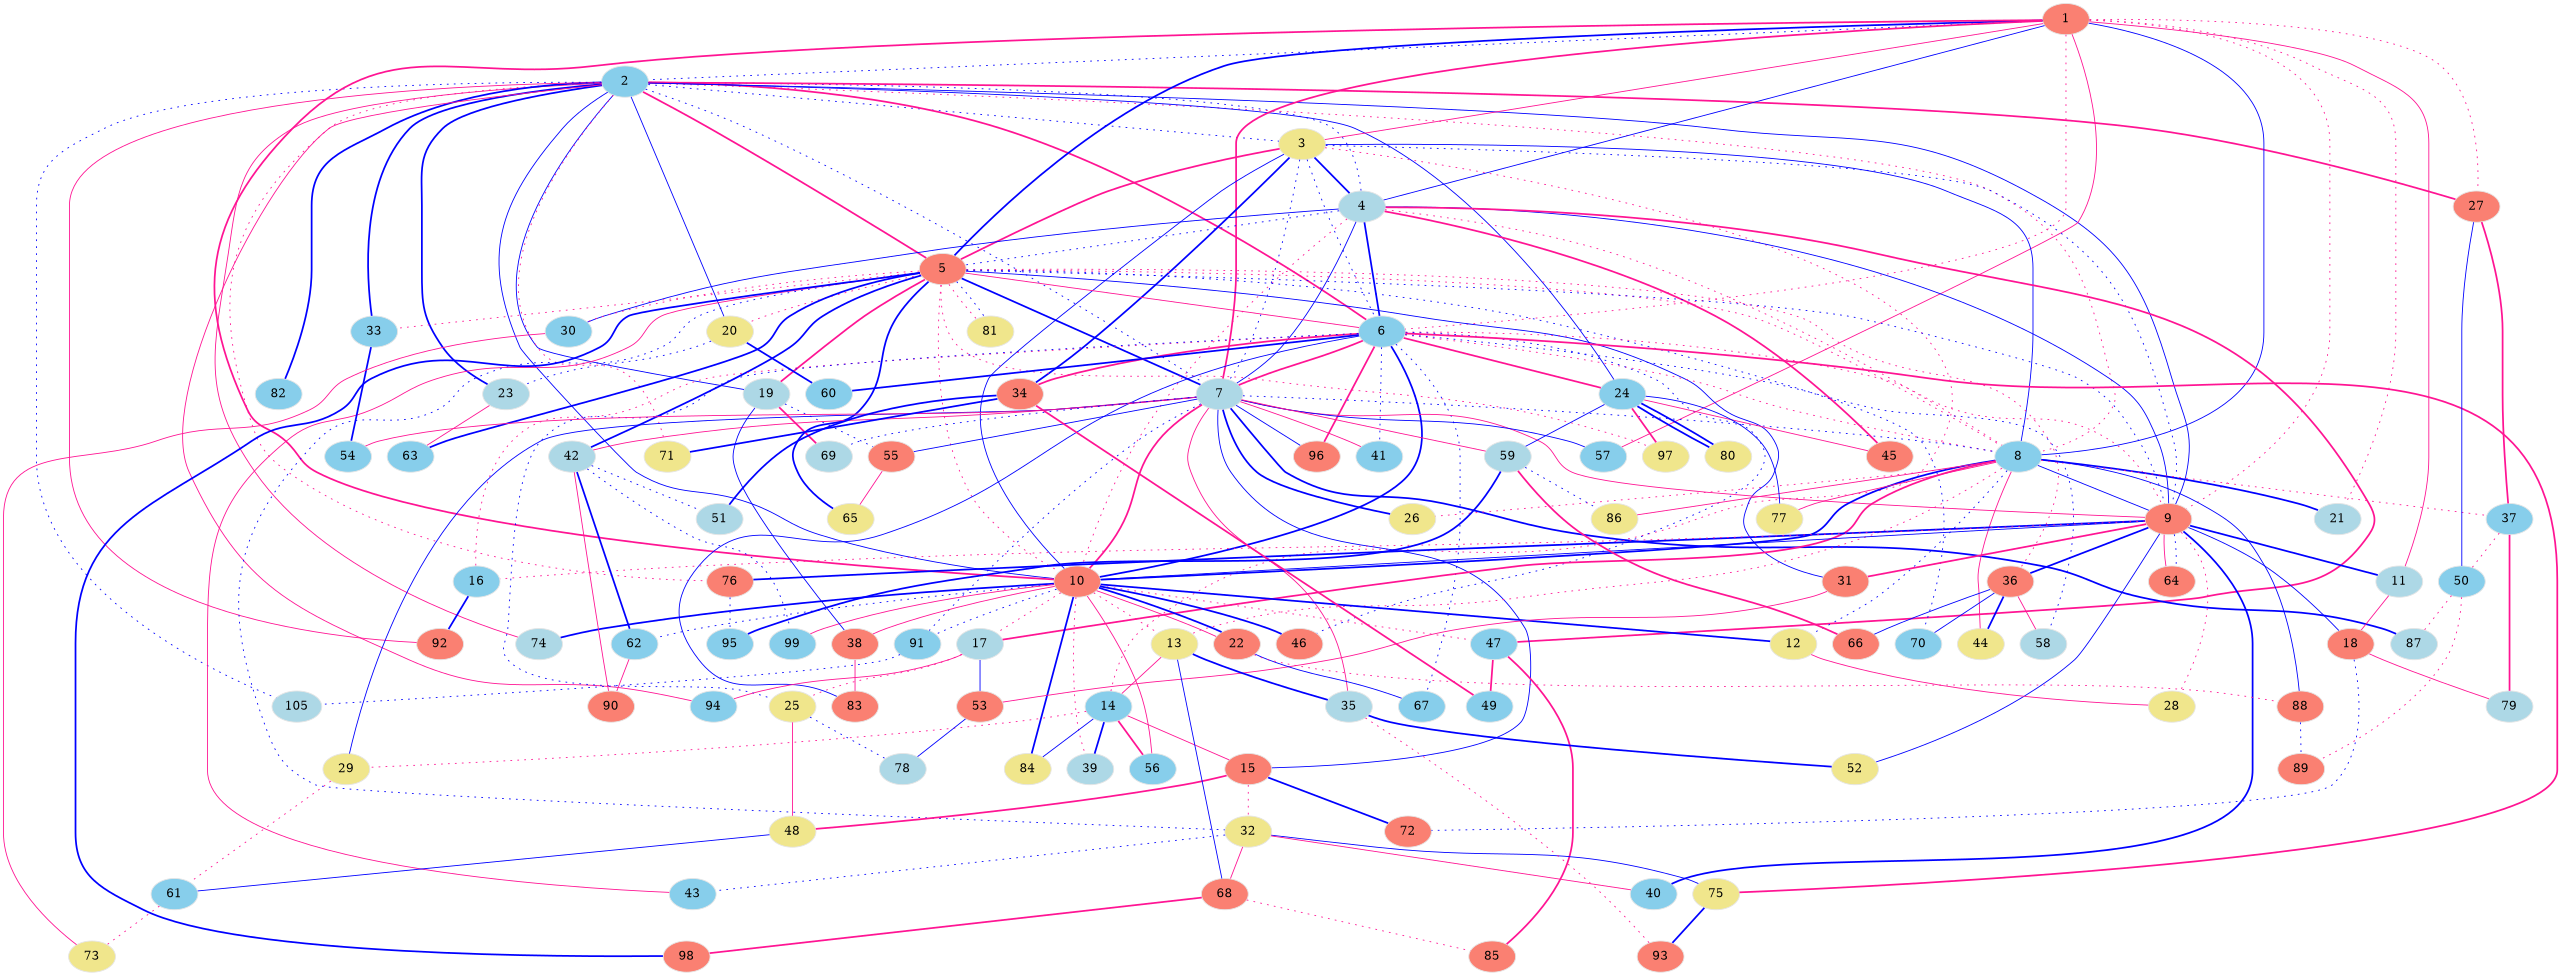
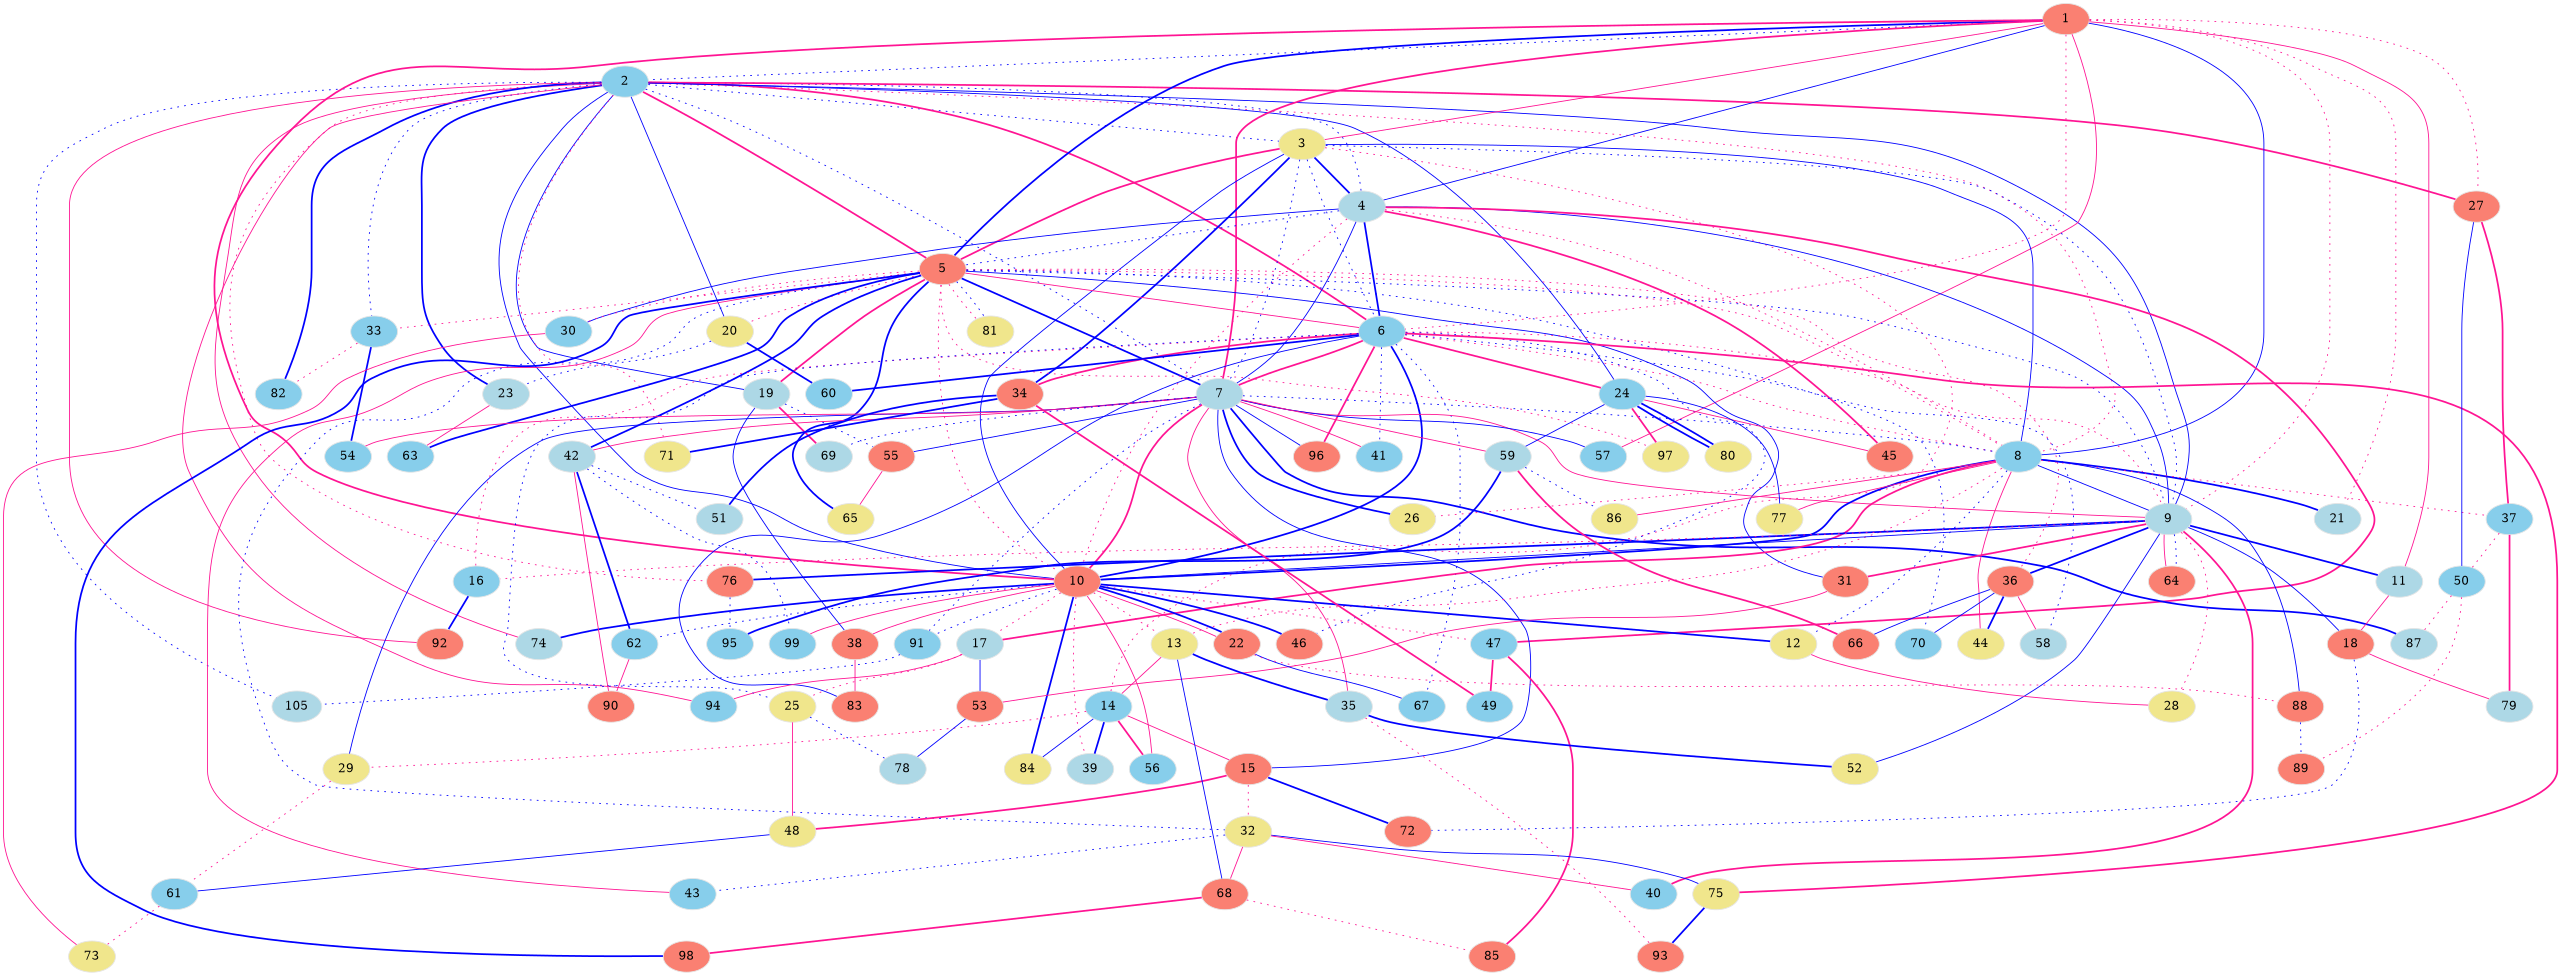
(411, 128) -> (411, 128)
none -> (326, 363)
(2168, 519) -> (2168, 519)
(2108, 850) -> (2108, 850)
